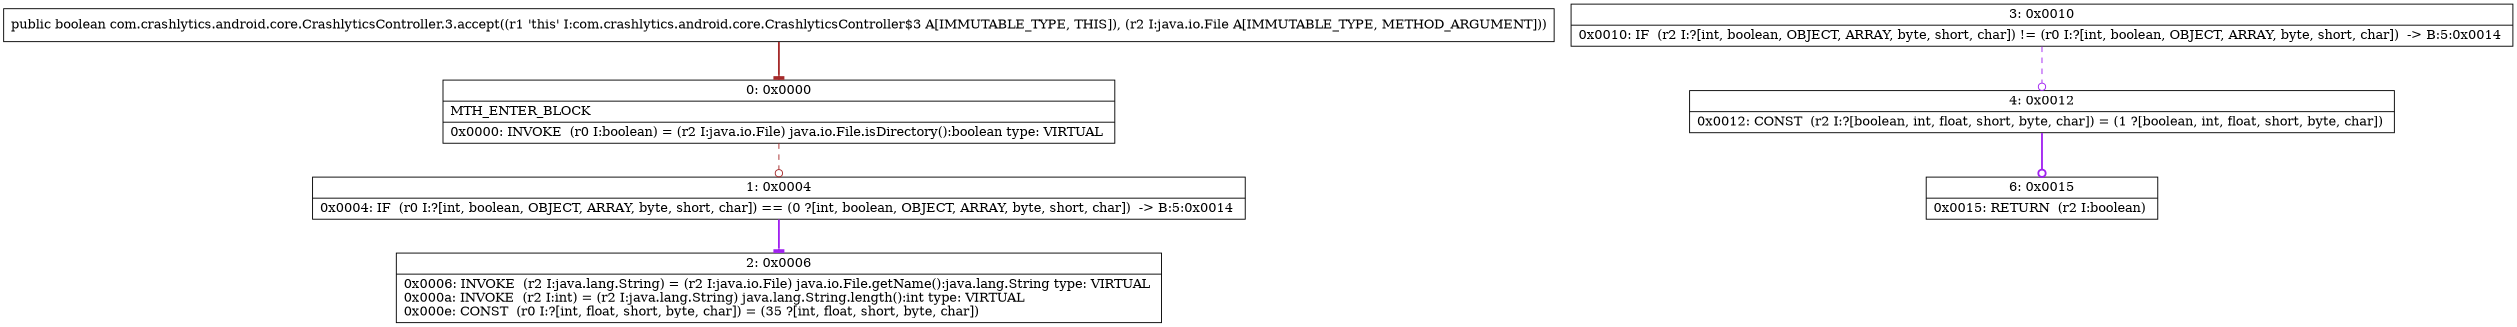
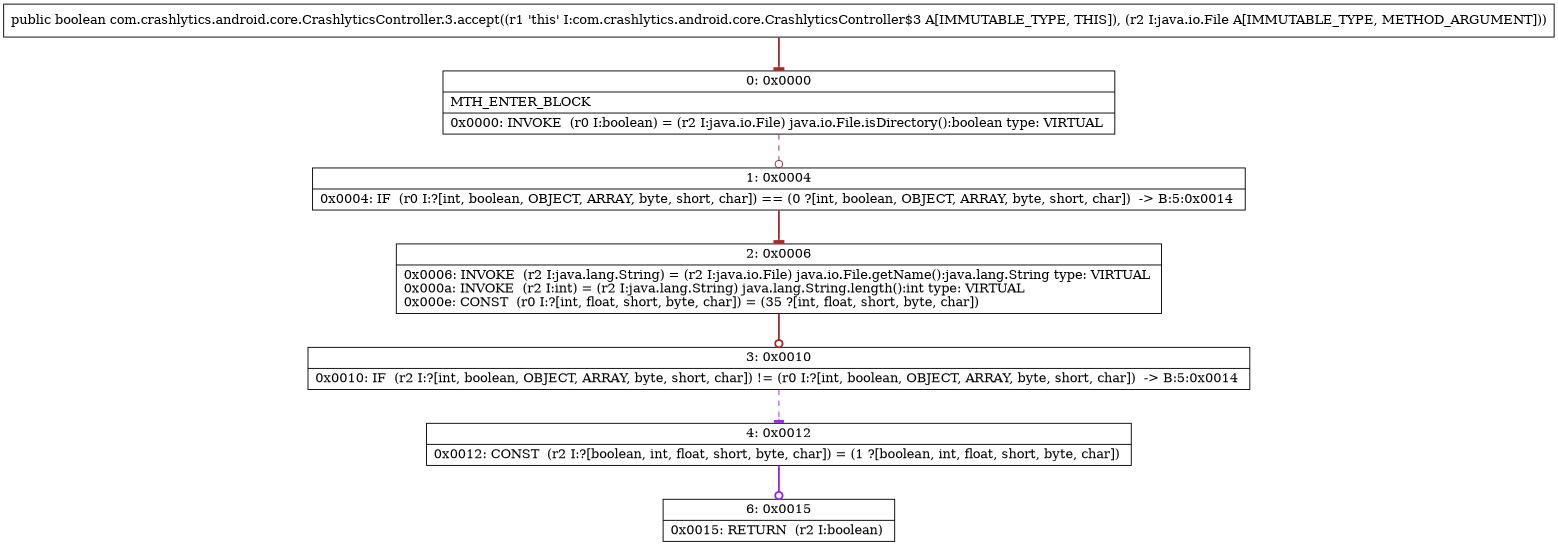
(2042, 65) -> (779, 404)
(779, 234) -> (779, 225)
none -> (779, 327)
